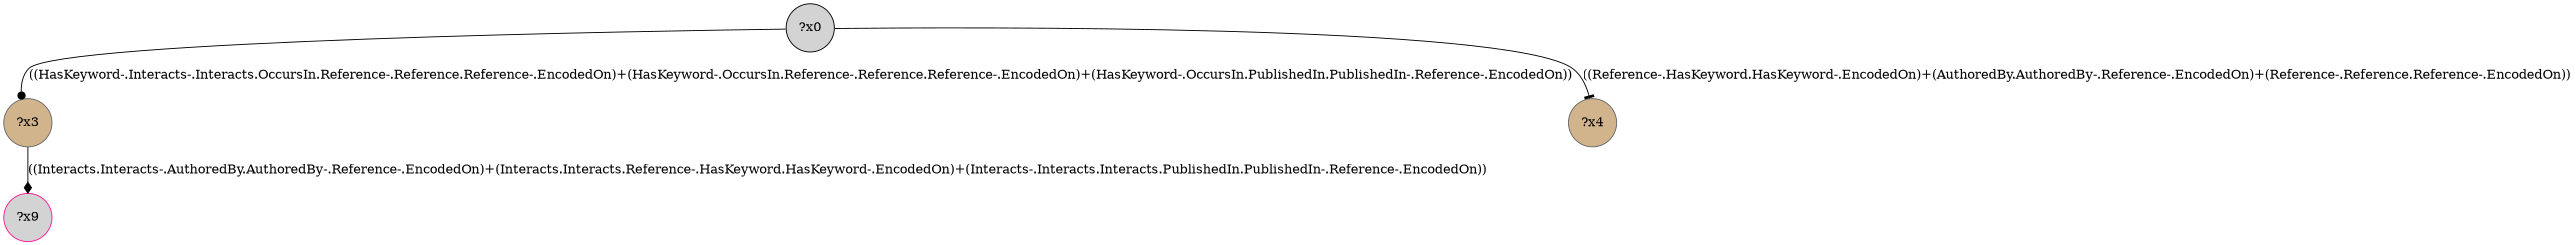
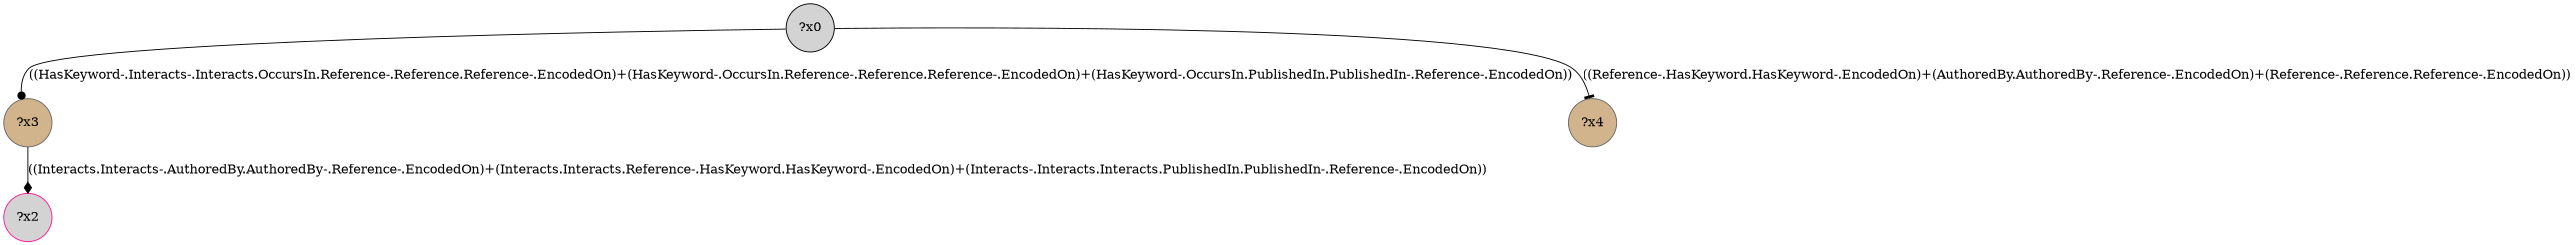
(28, 218) -> (28, 218)
